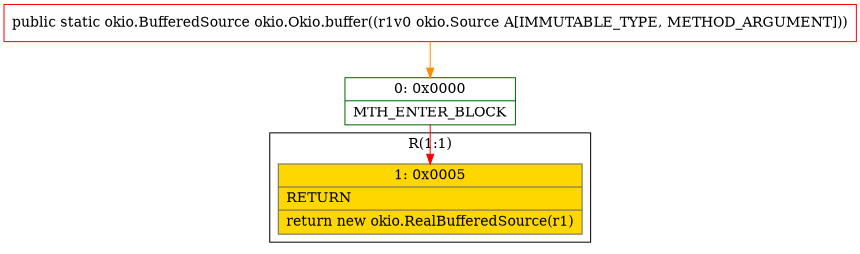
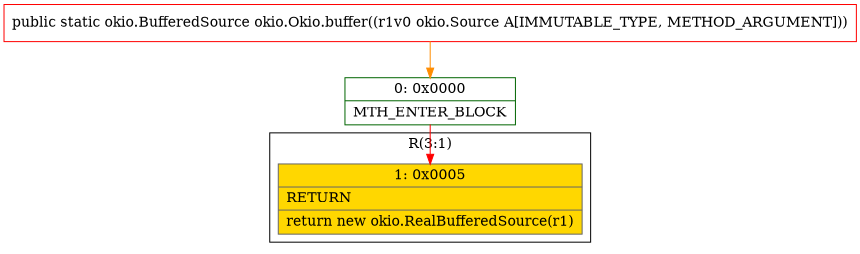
(430, 144) -> (430, 144)
